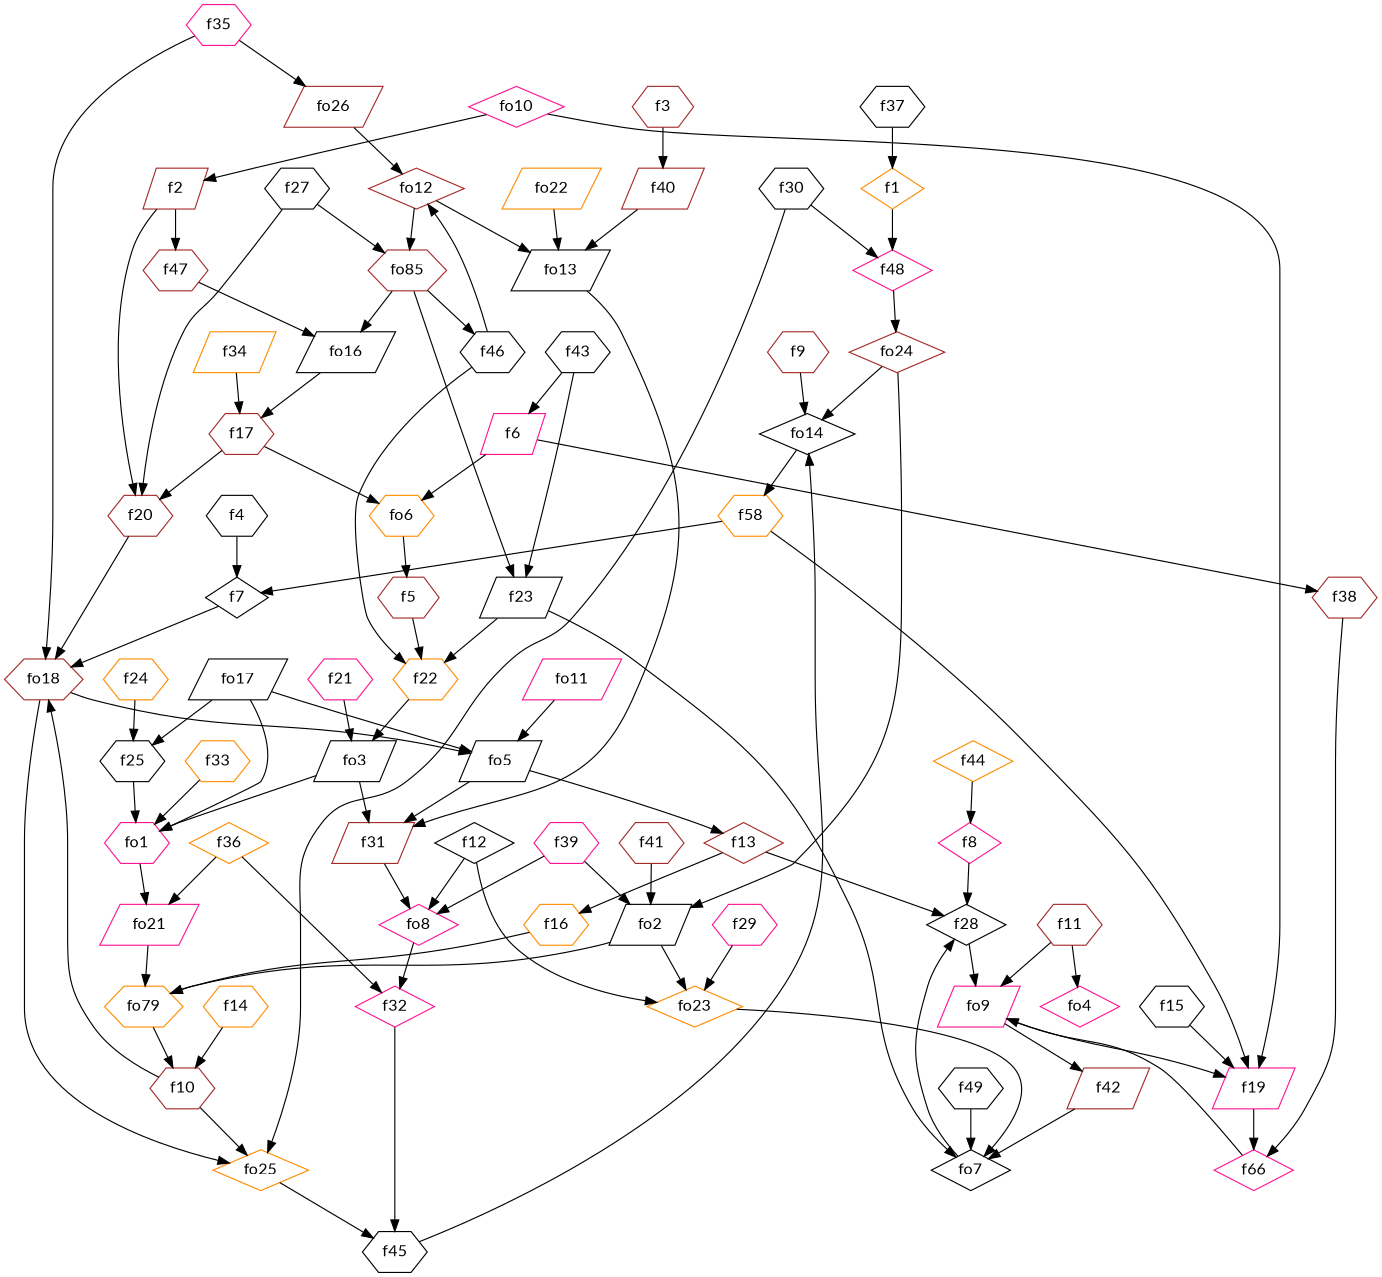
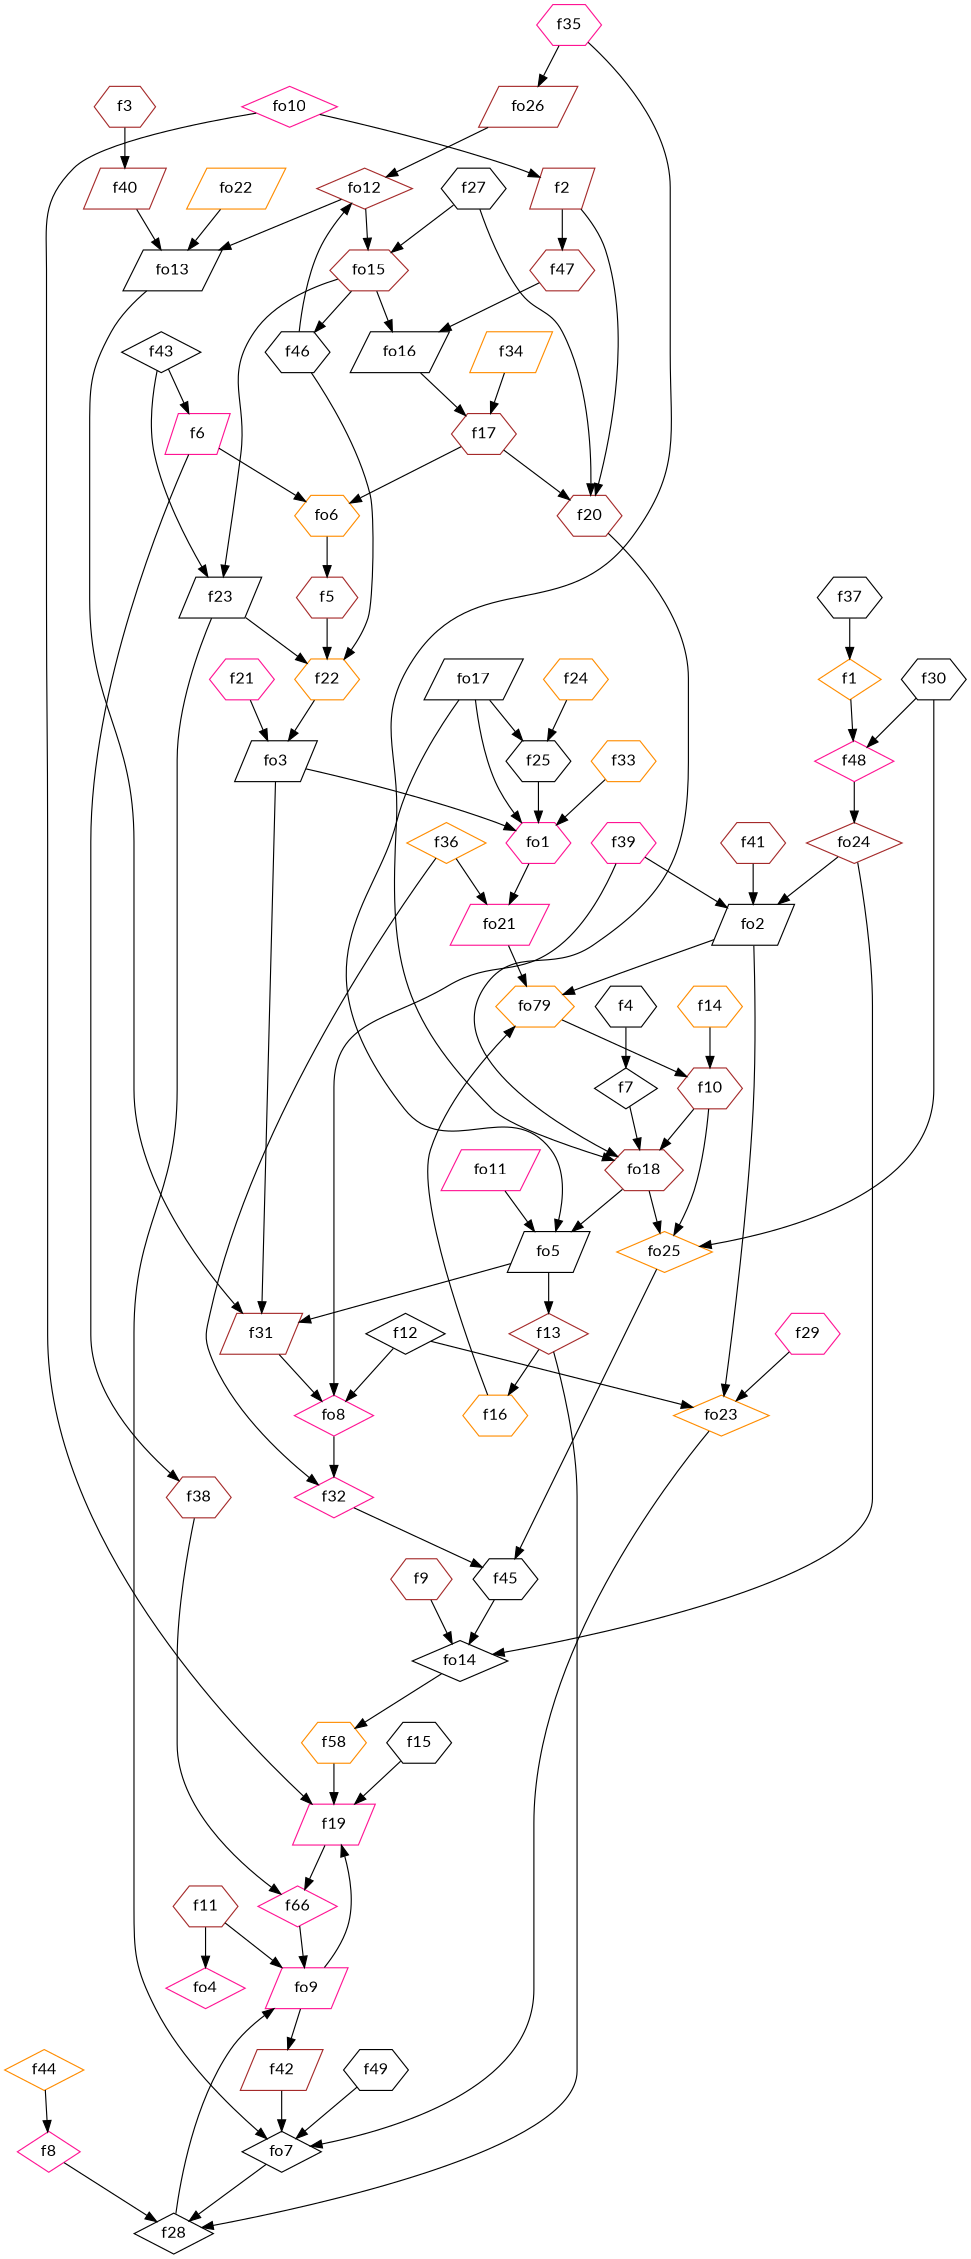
(407, 270) -> (369, 270)
(578, 352) -> (161, 352)
(497, 556) -> none
